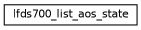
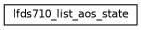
(71, 15) -> (71, 15)
